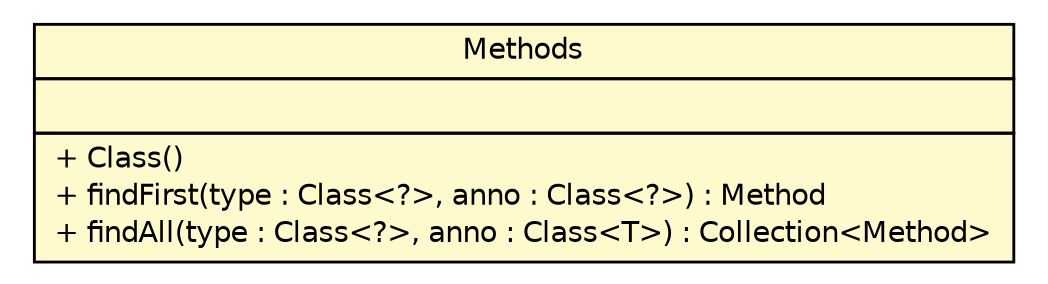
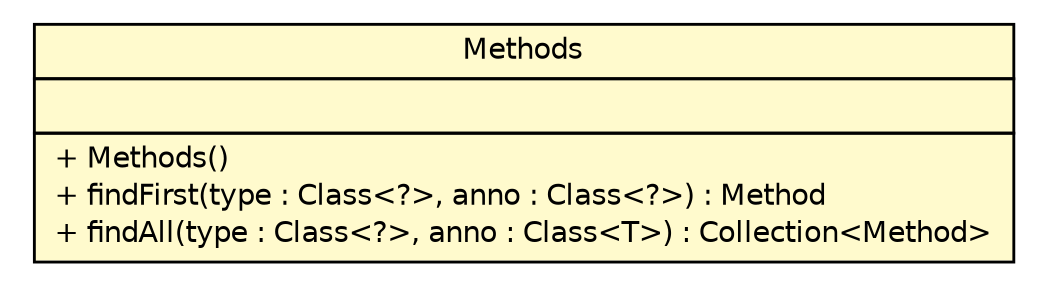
(120, 159) -> (142, 159)
